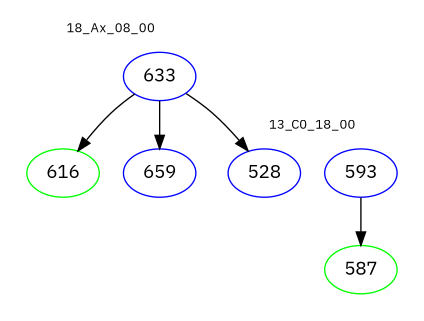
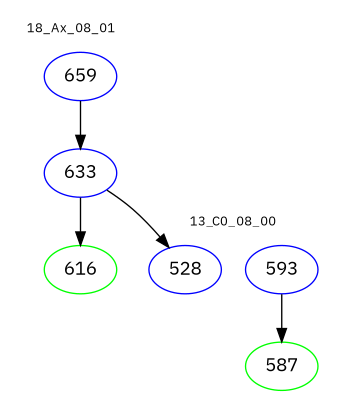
(111, 29) -> (72, 29)
(160, 118) -> (80, 118)
(313, 125) -> (233, 222)
